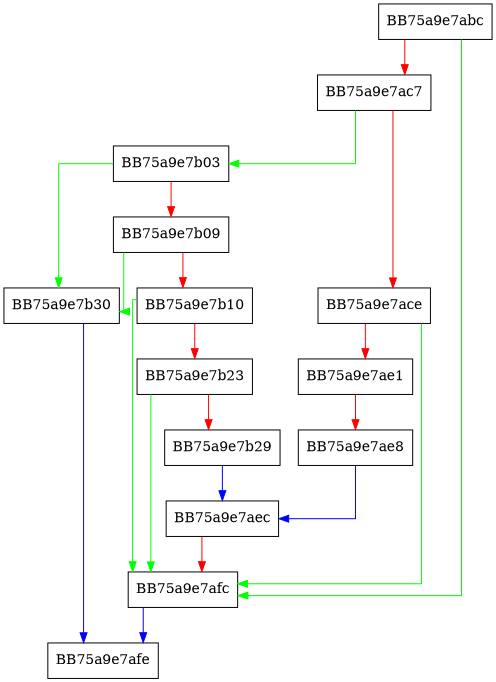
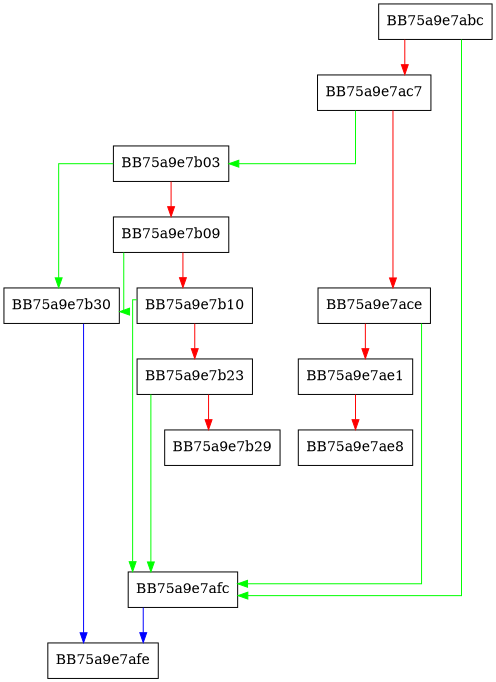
(222, 519) -> none
